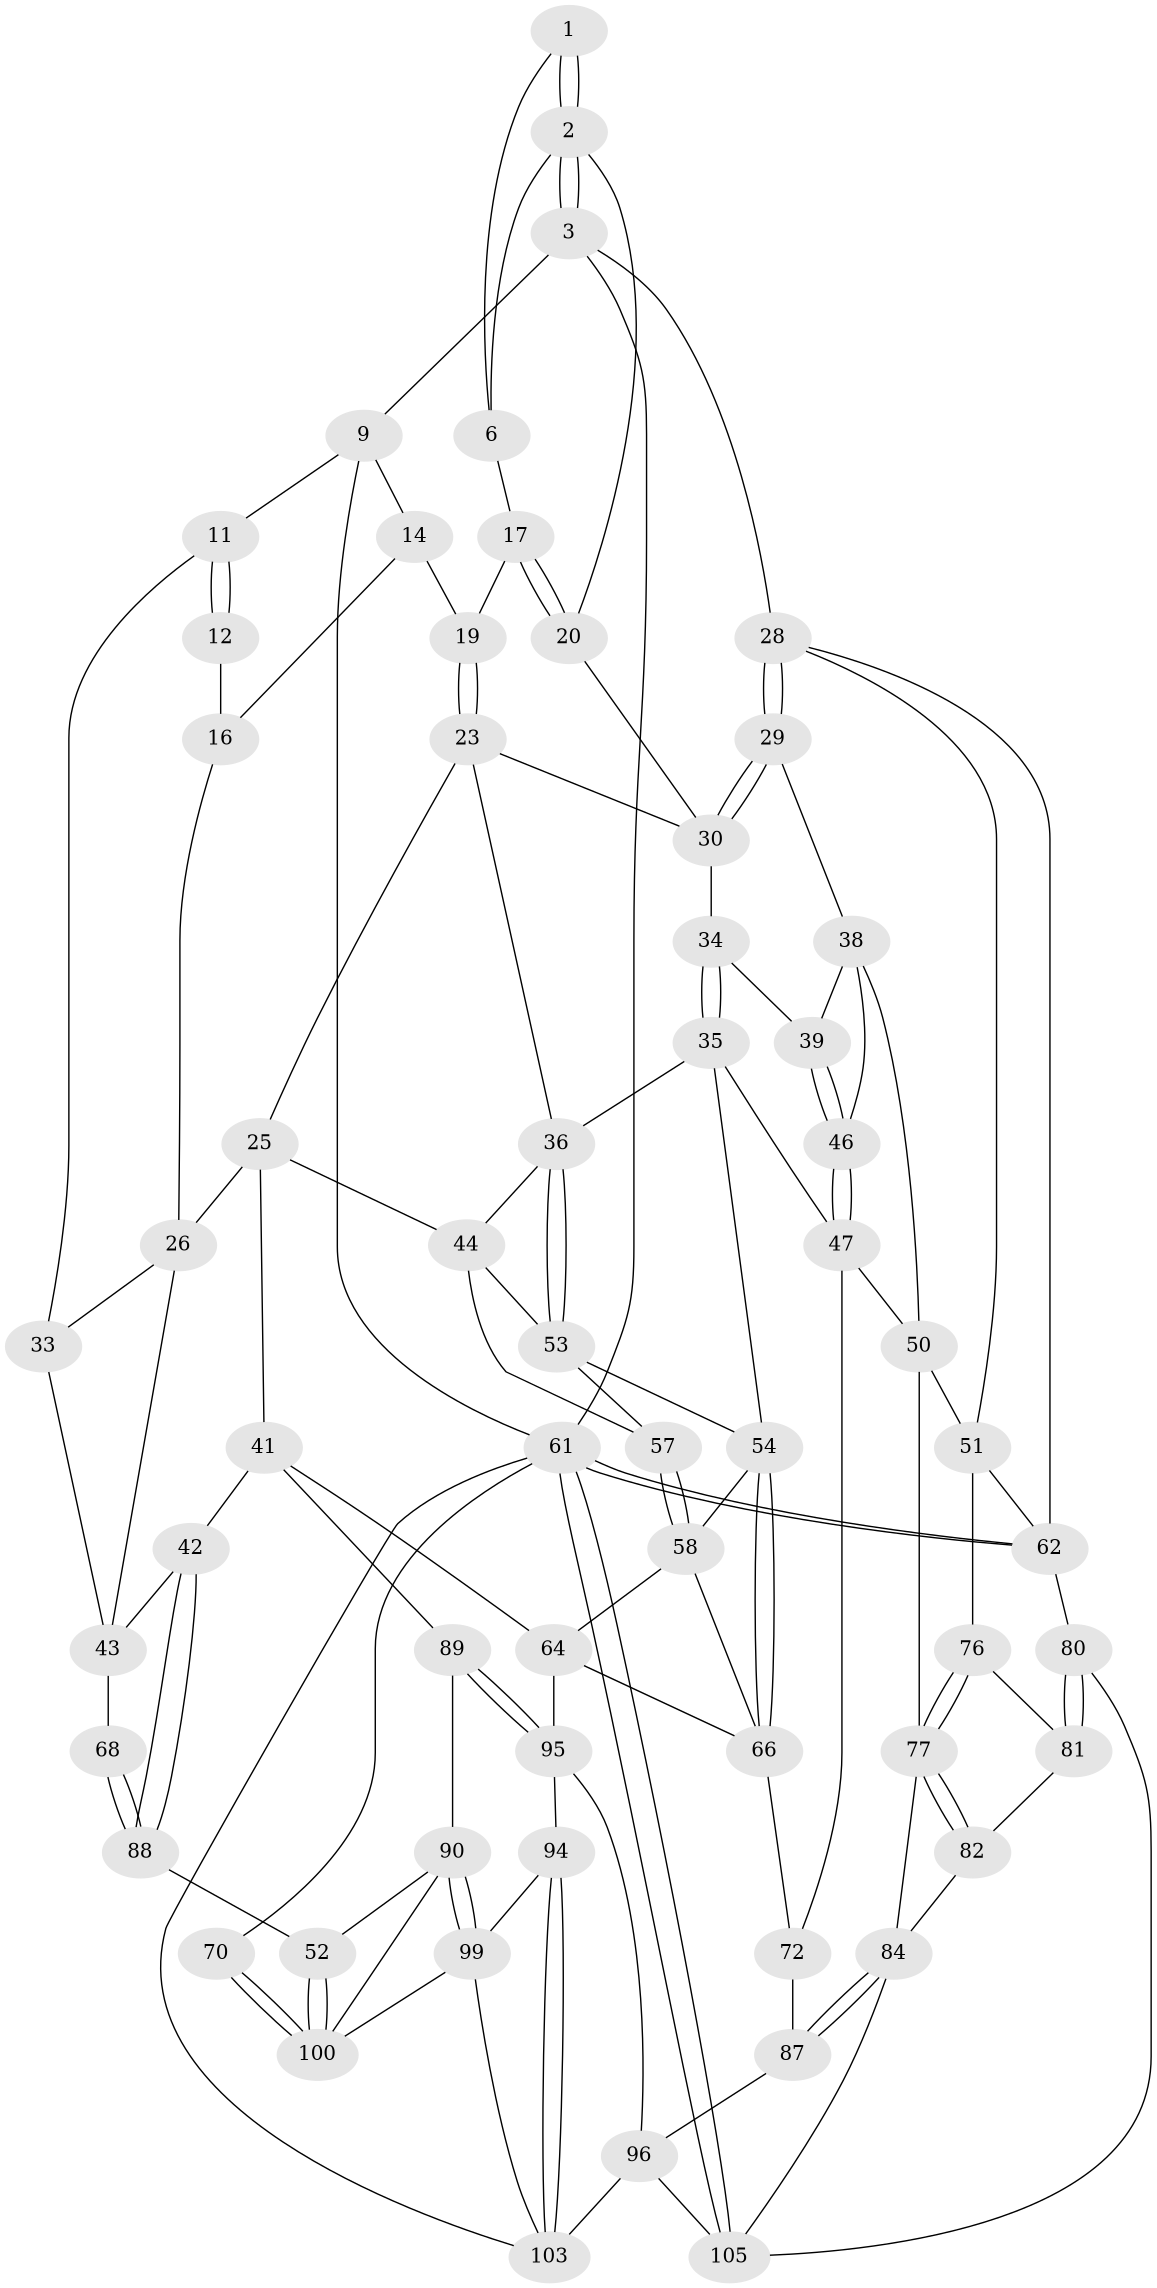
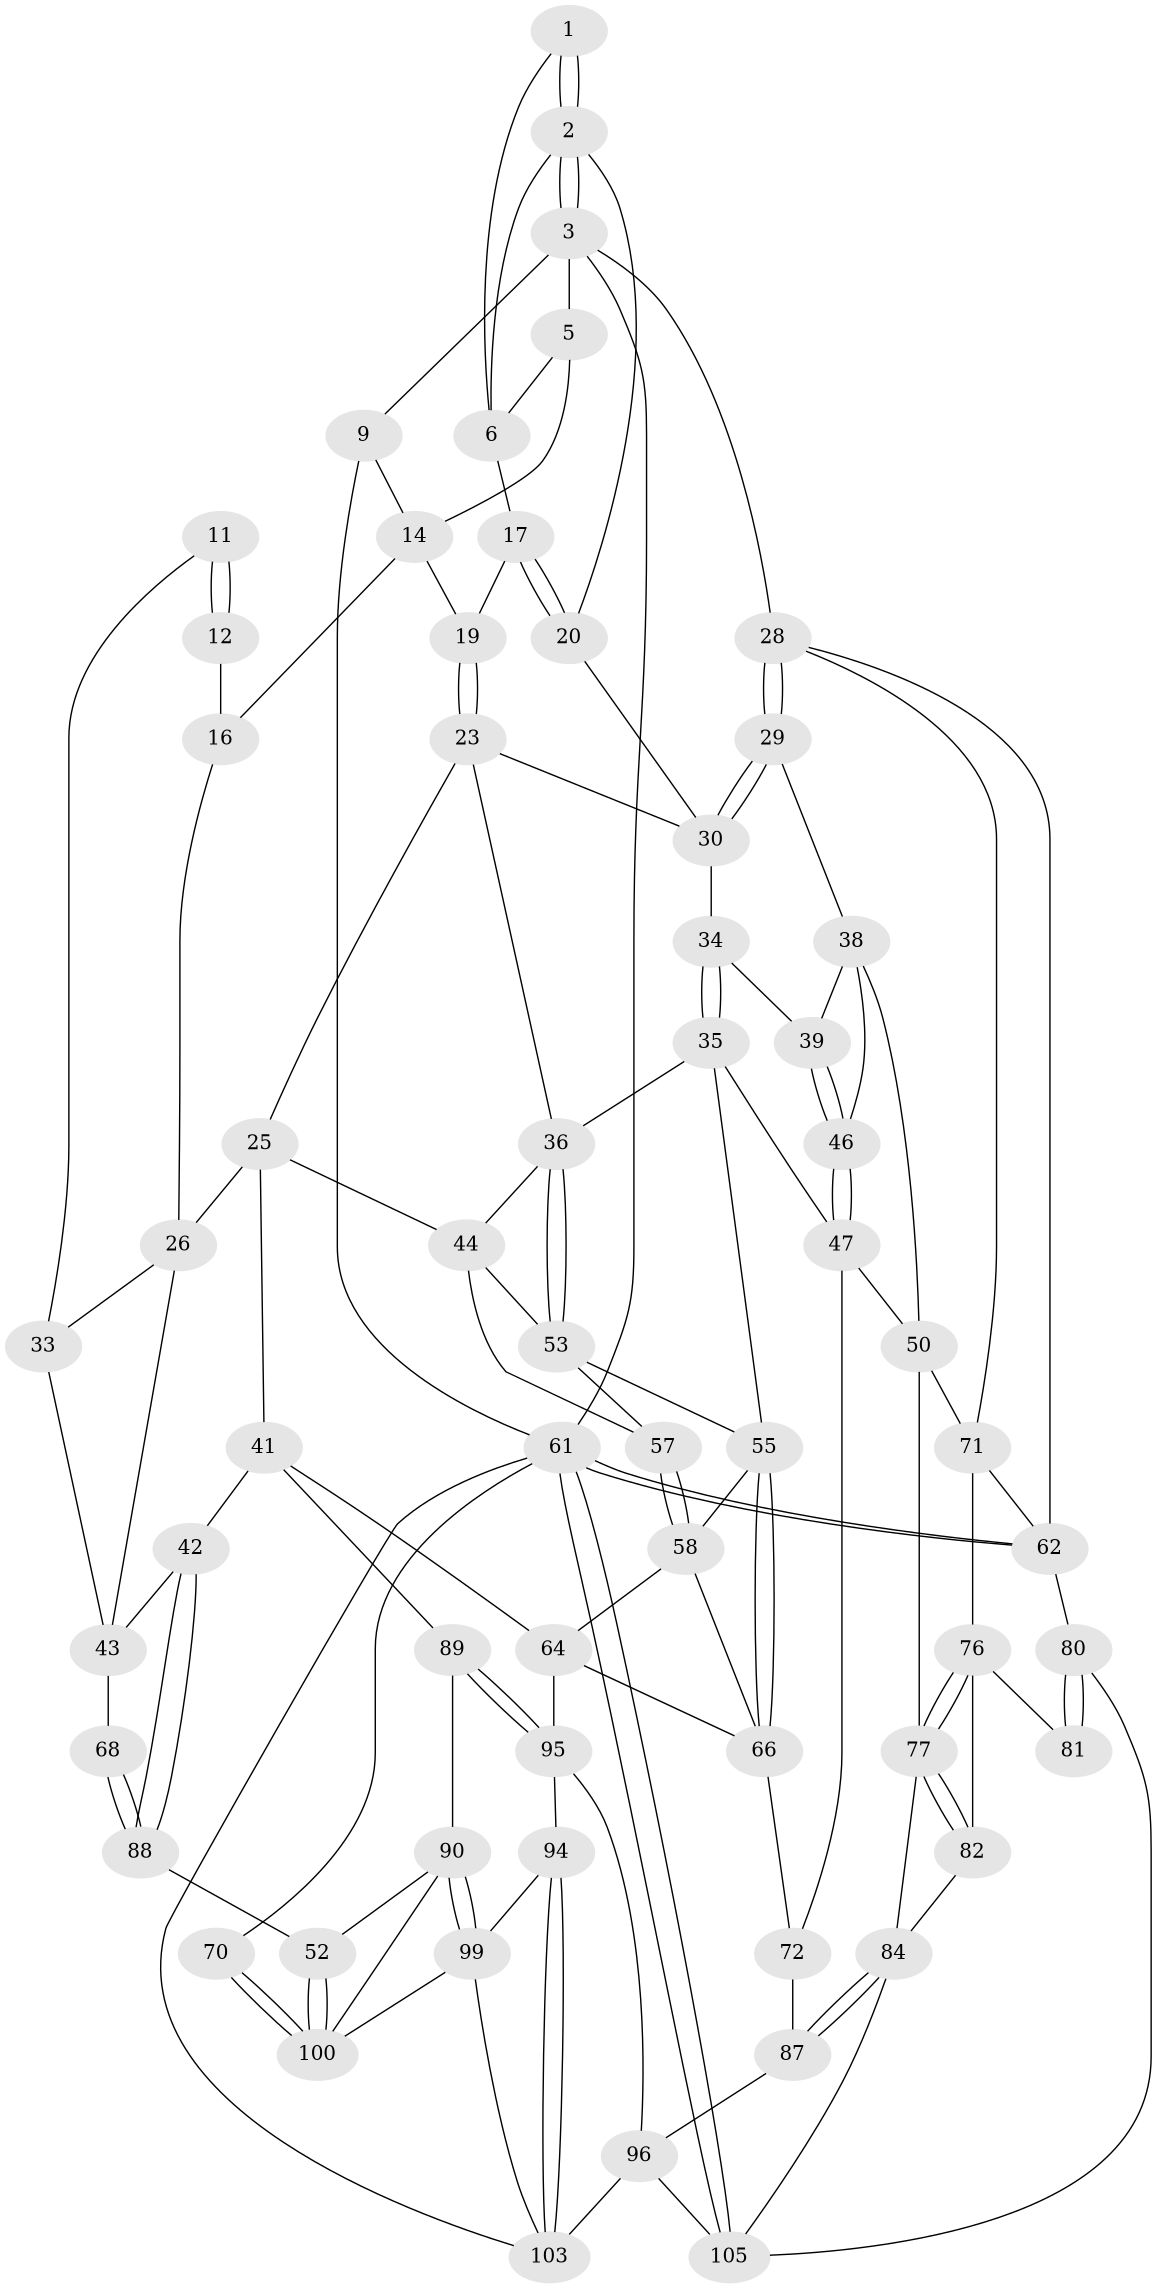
none -> (569, 335)
(292, 486) -> none
(765, 1448) -> (765, 1448)
(973, 1448) -> (973, 1448)
(1023, 1802) -> (973, 1751)
